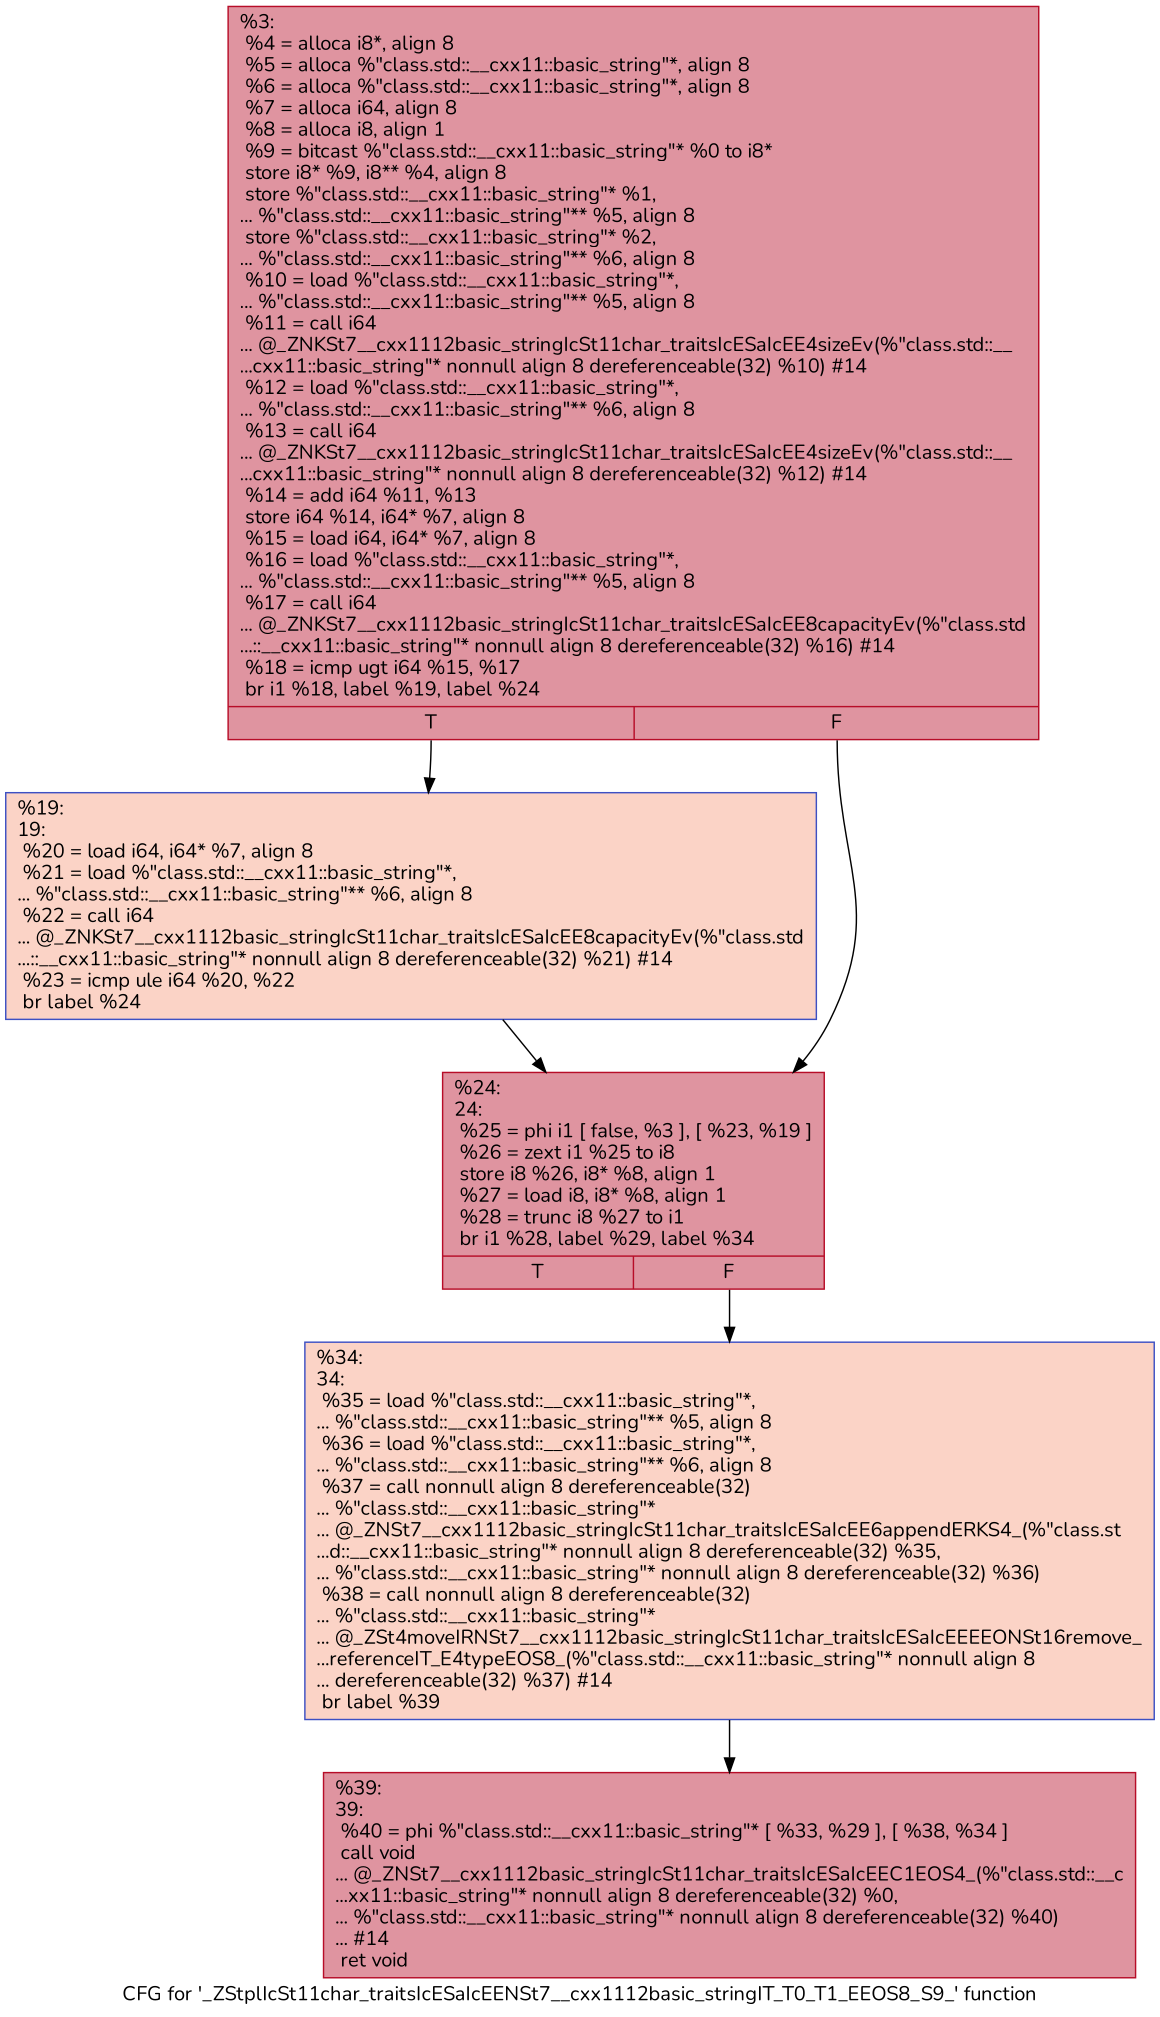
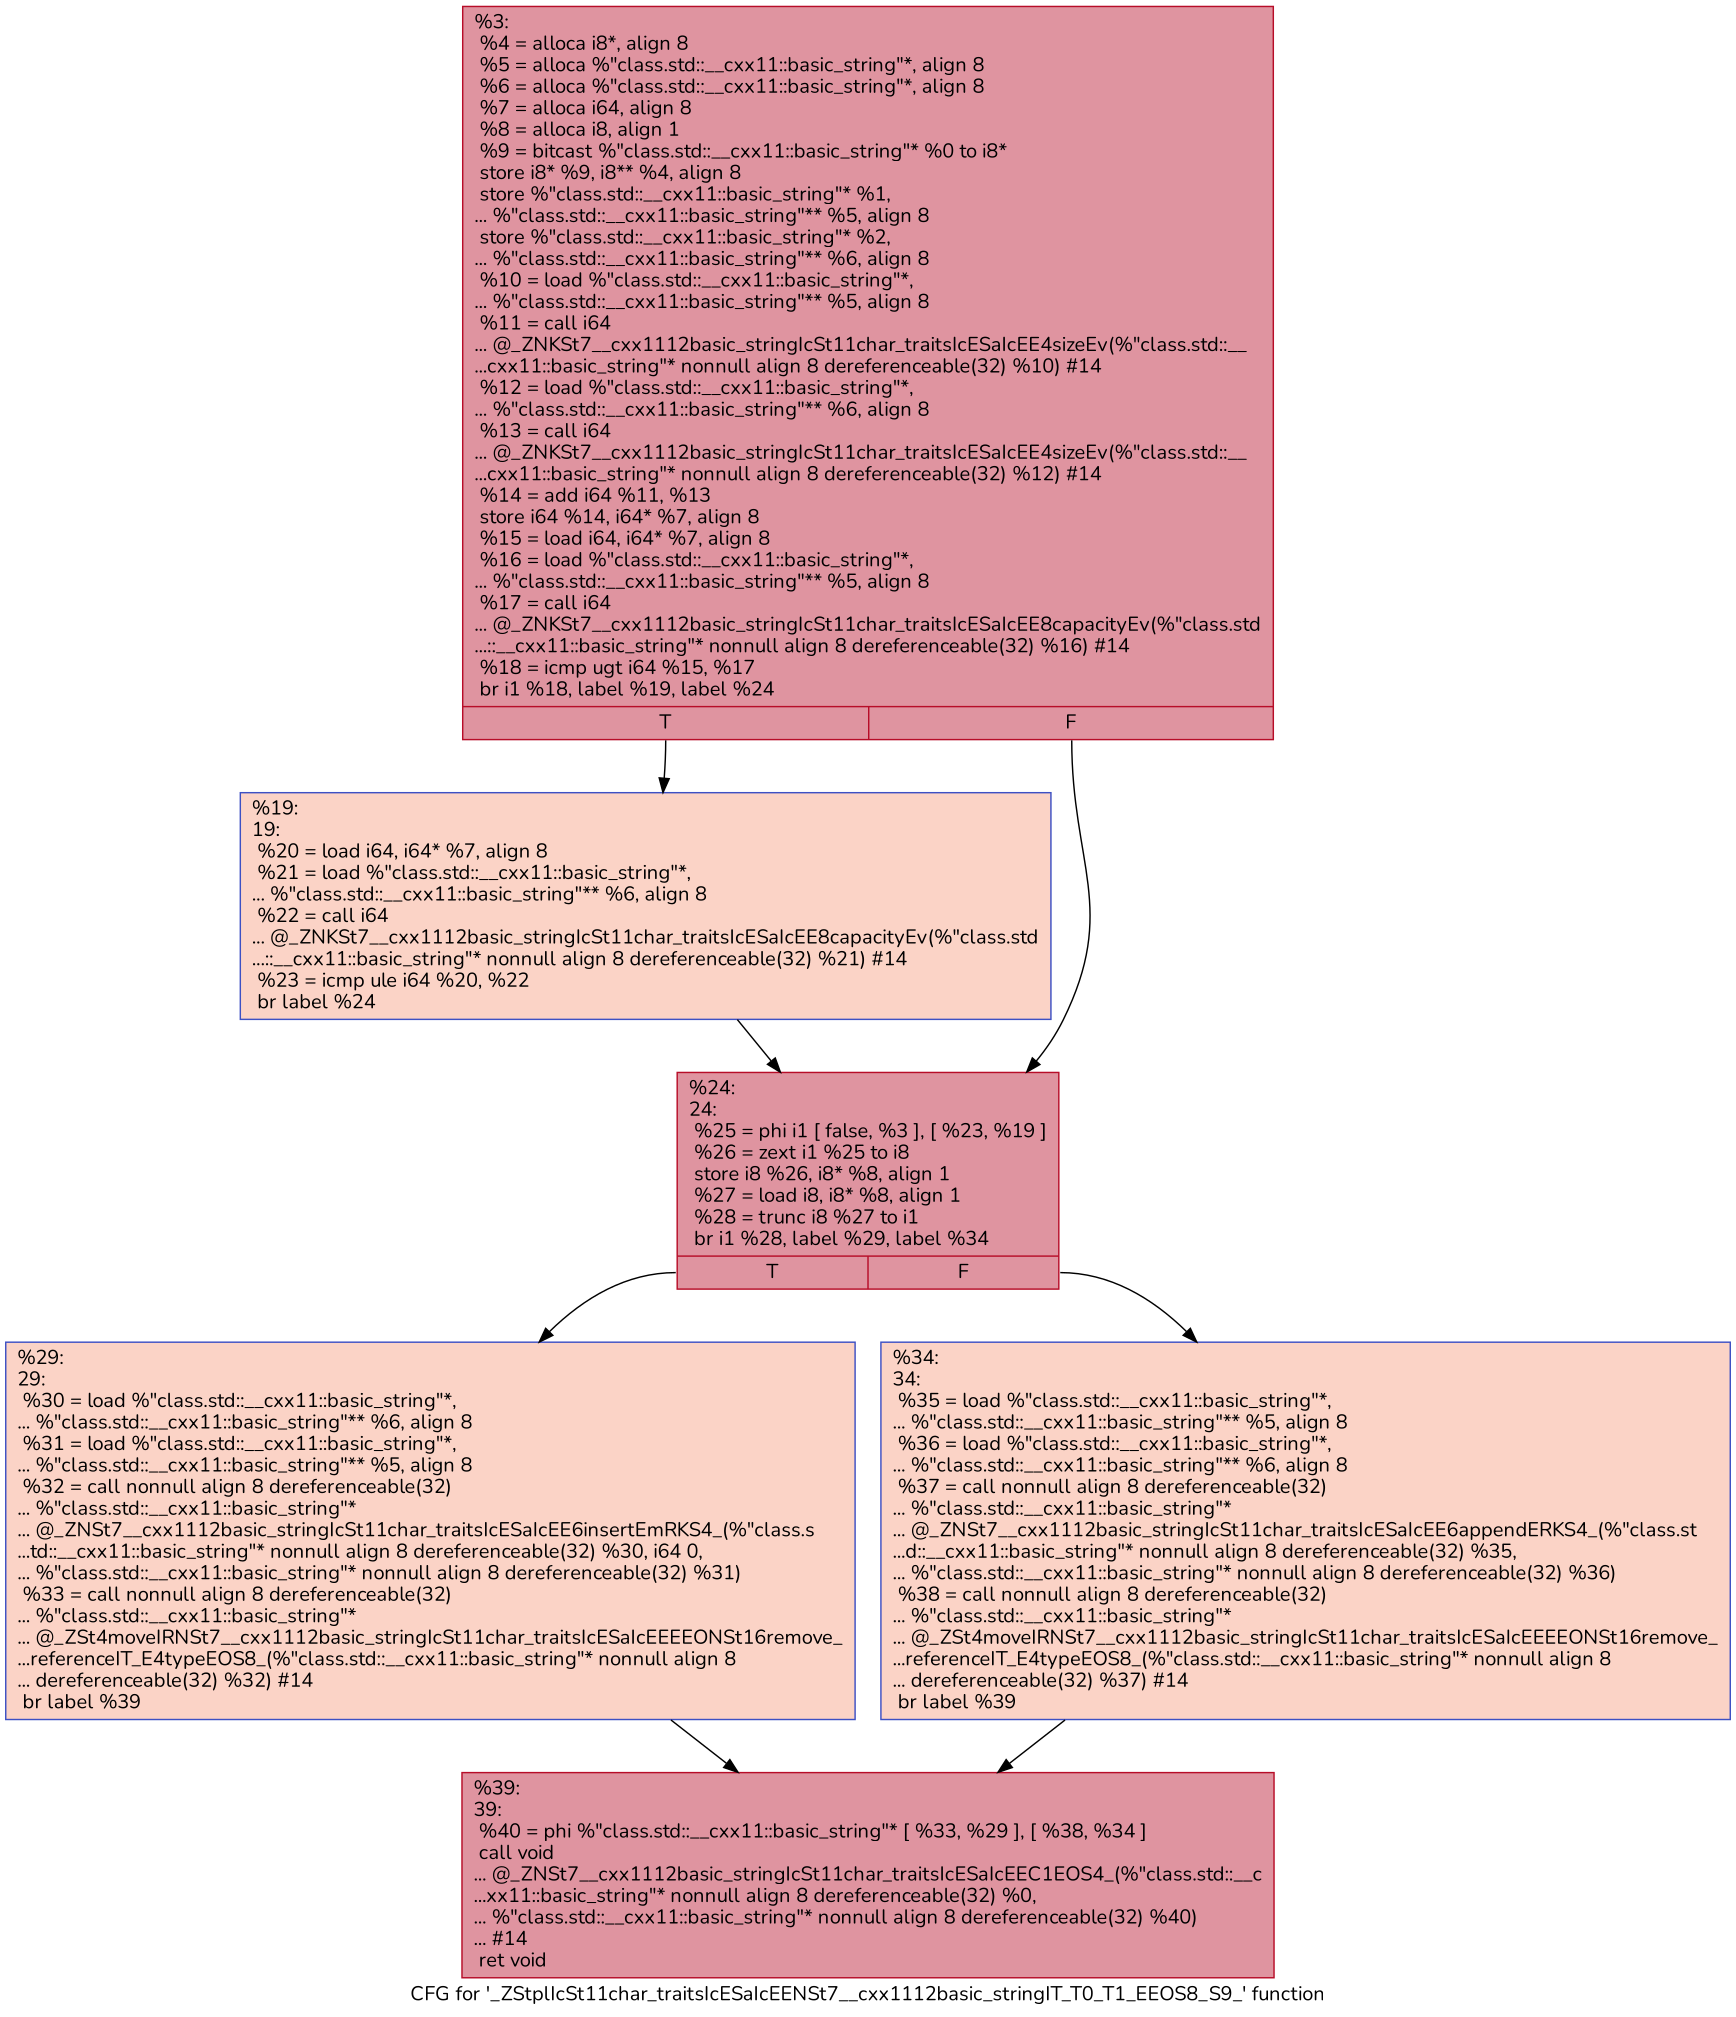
none -> (430, 1531)
